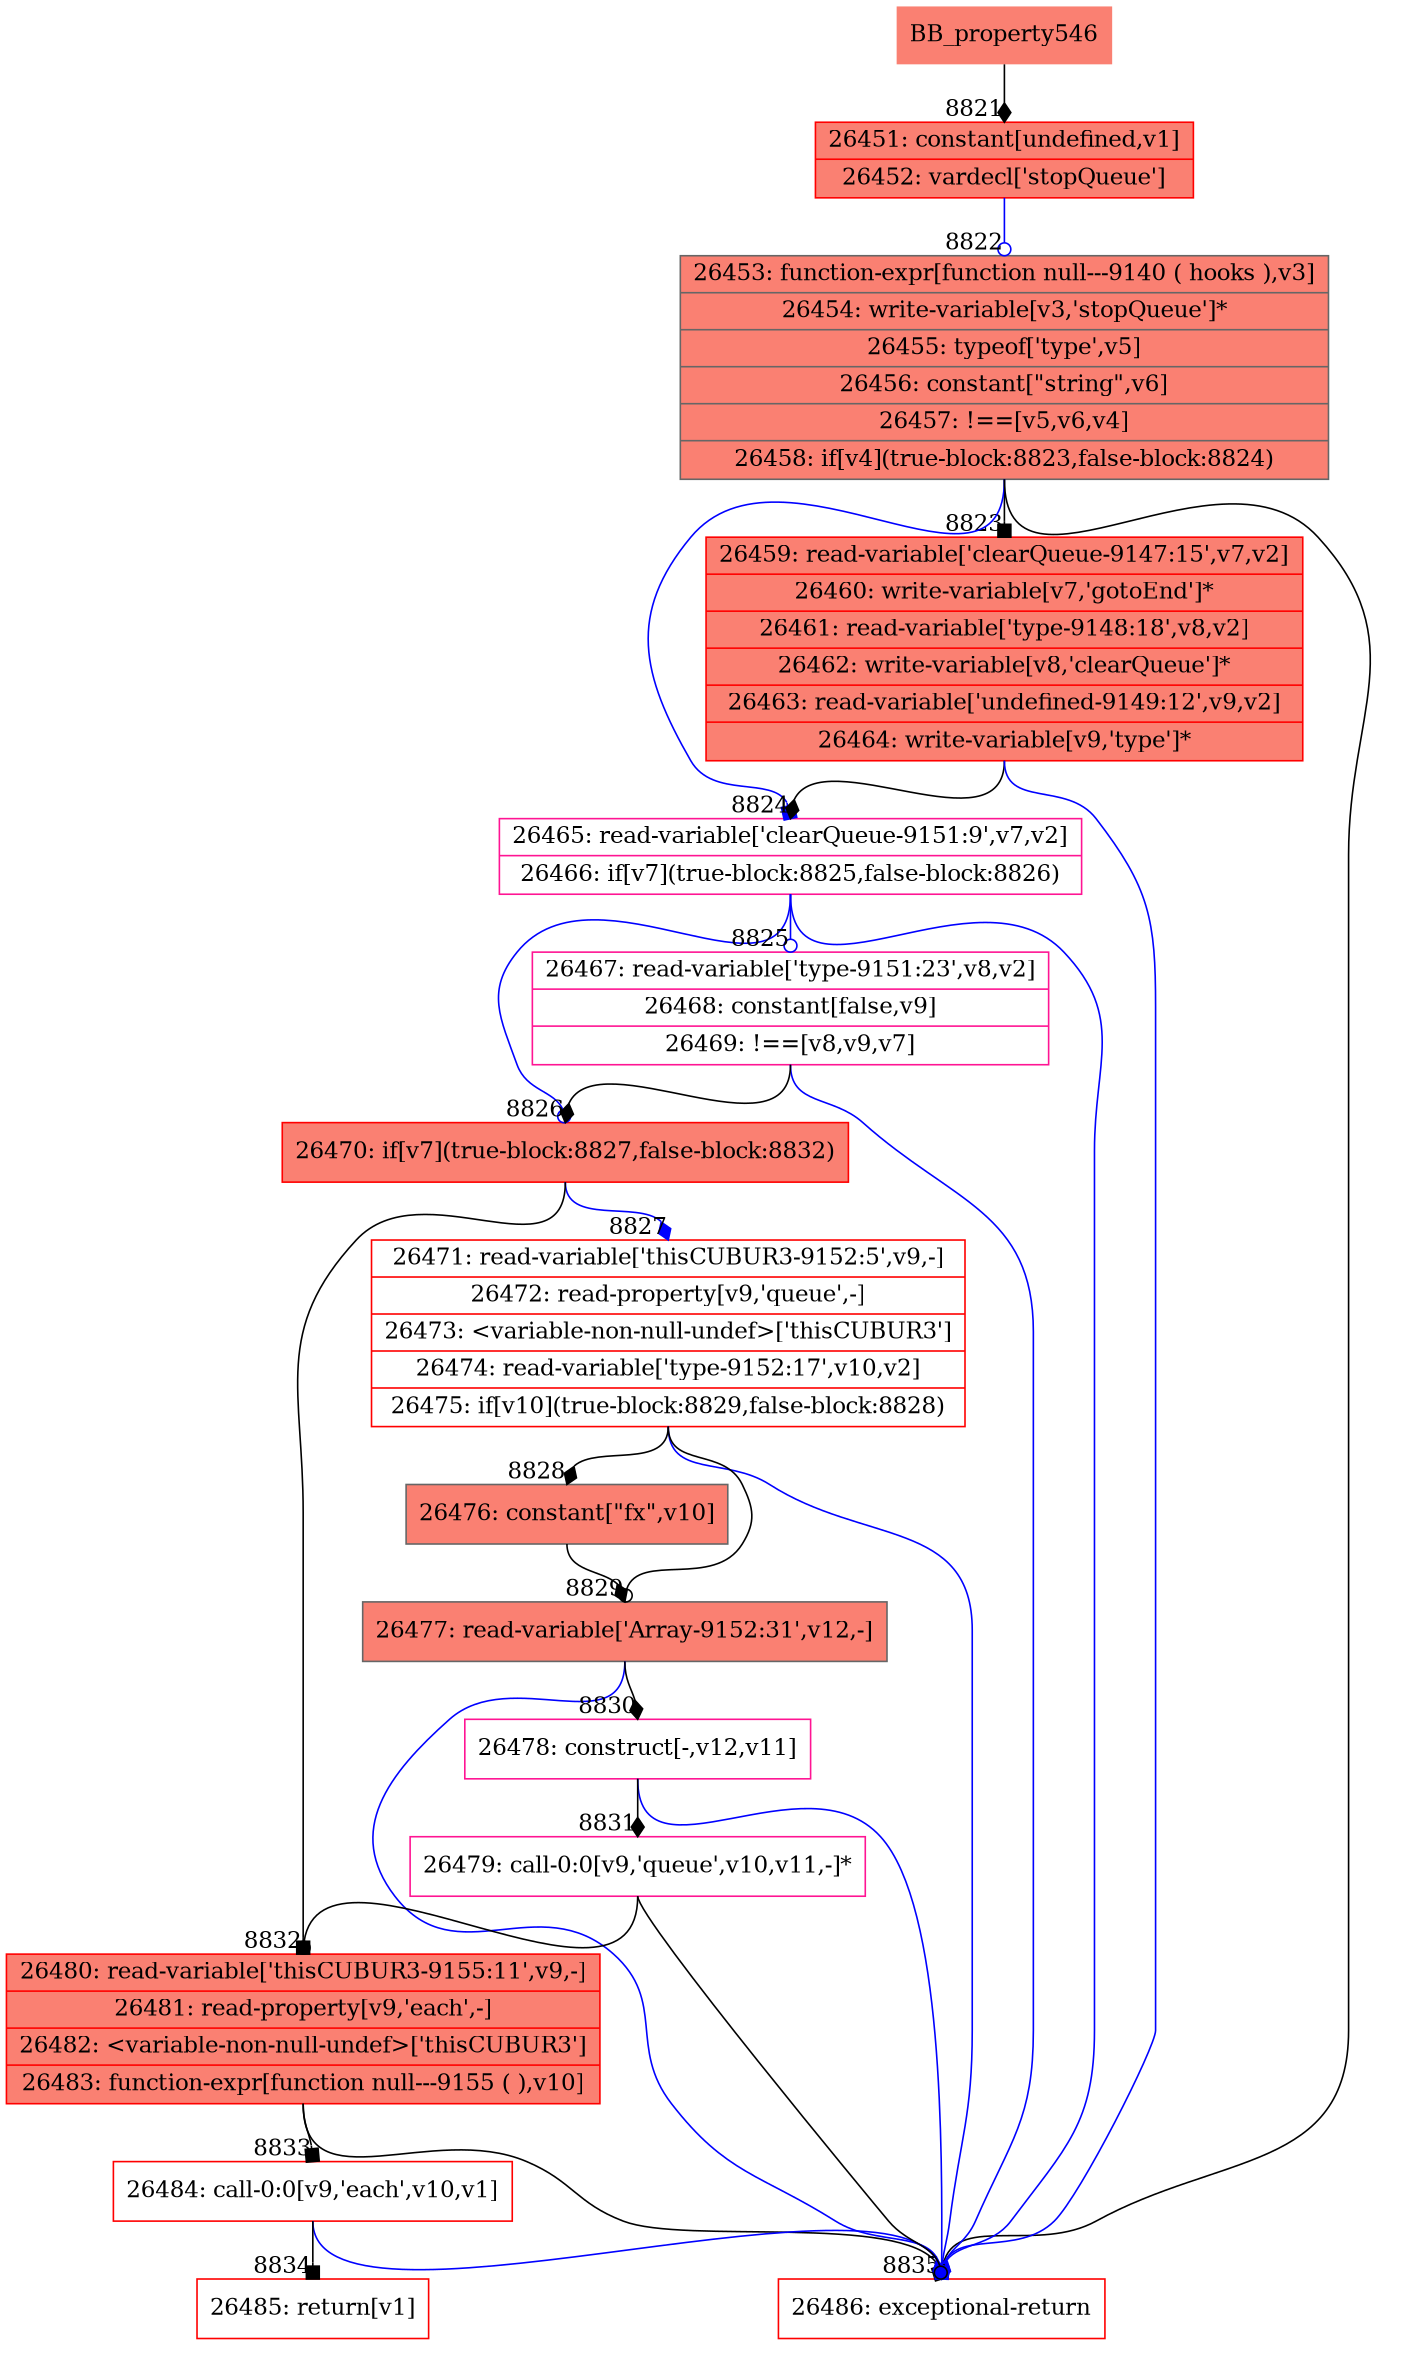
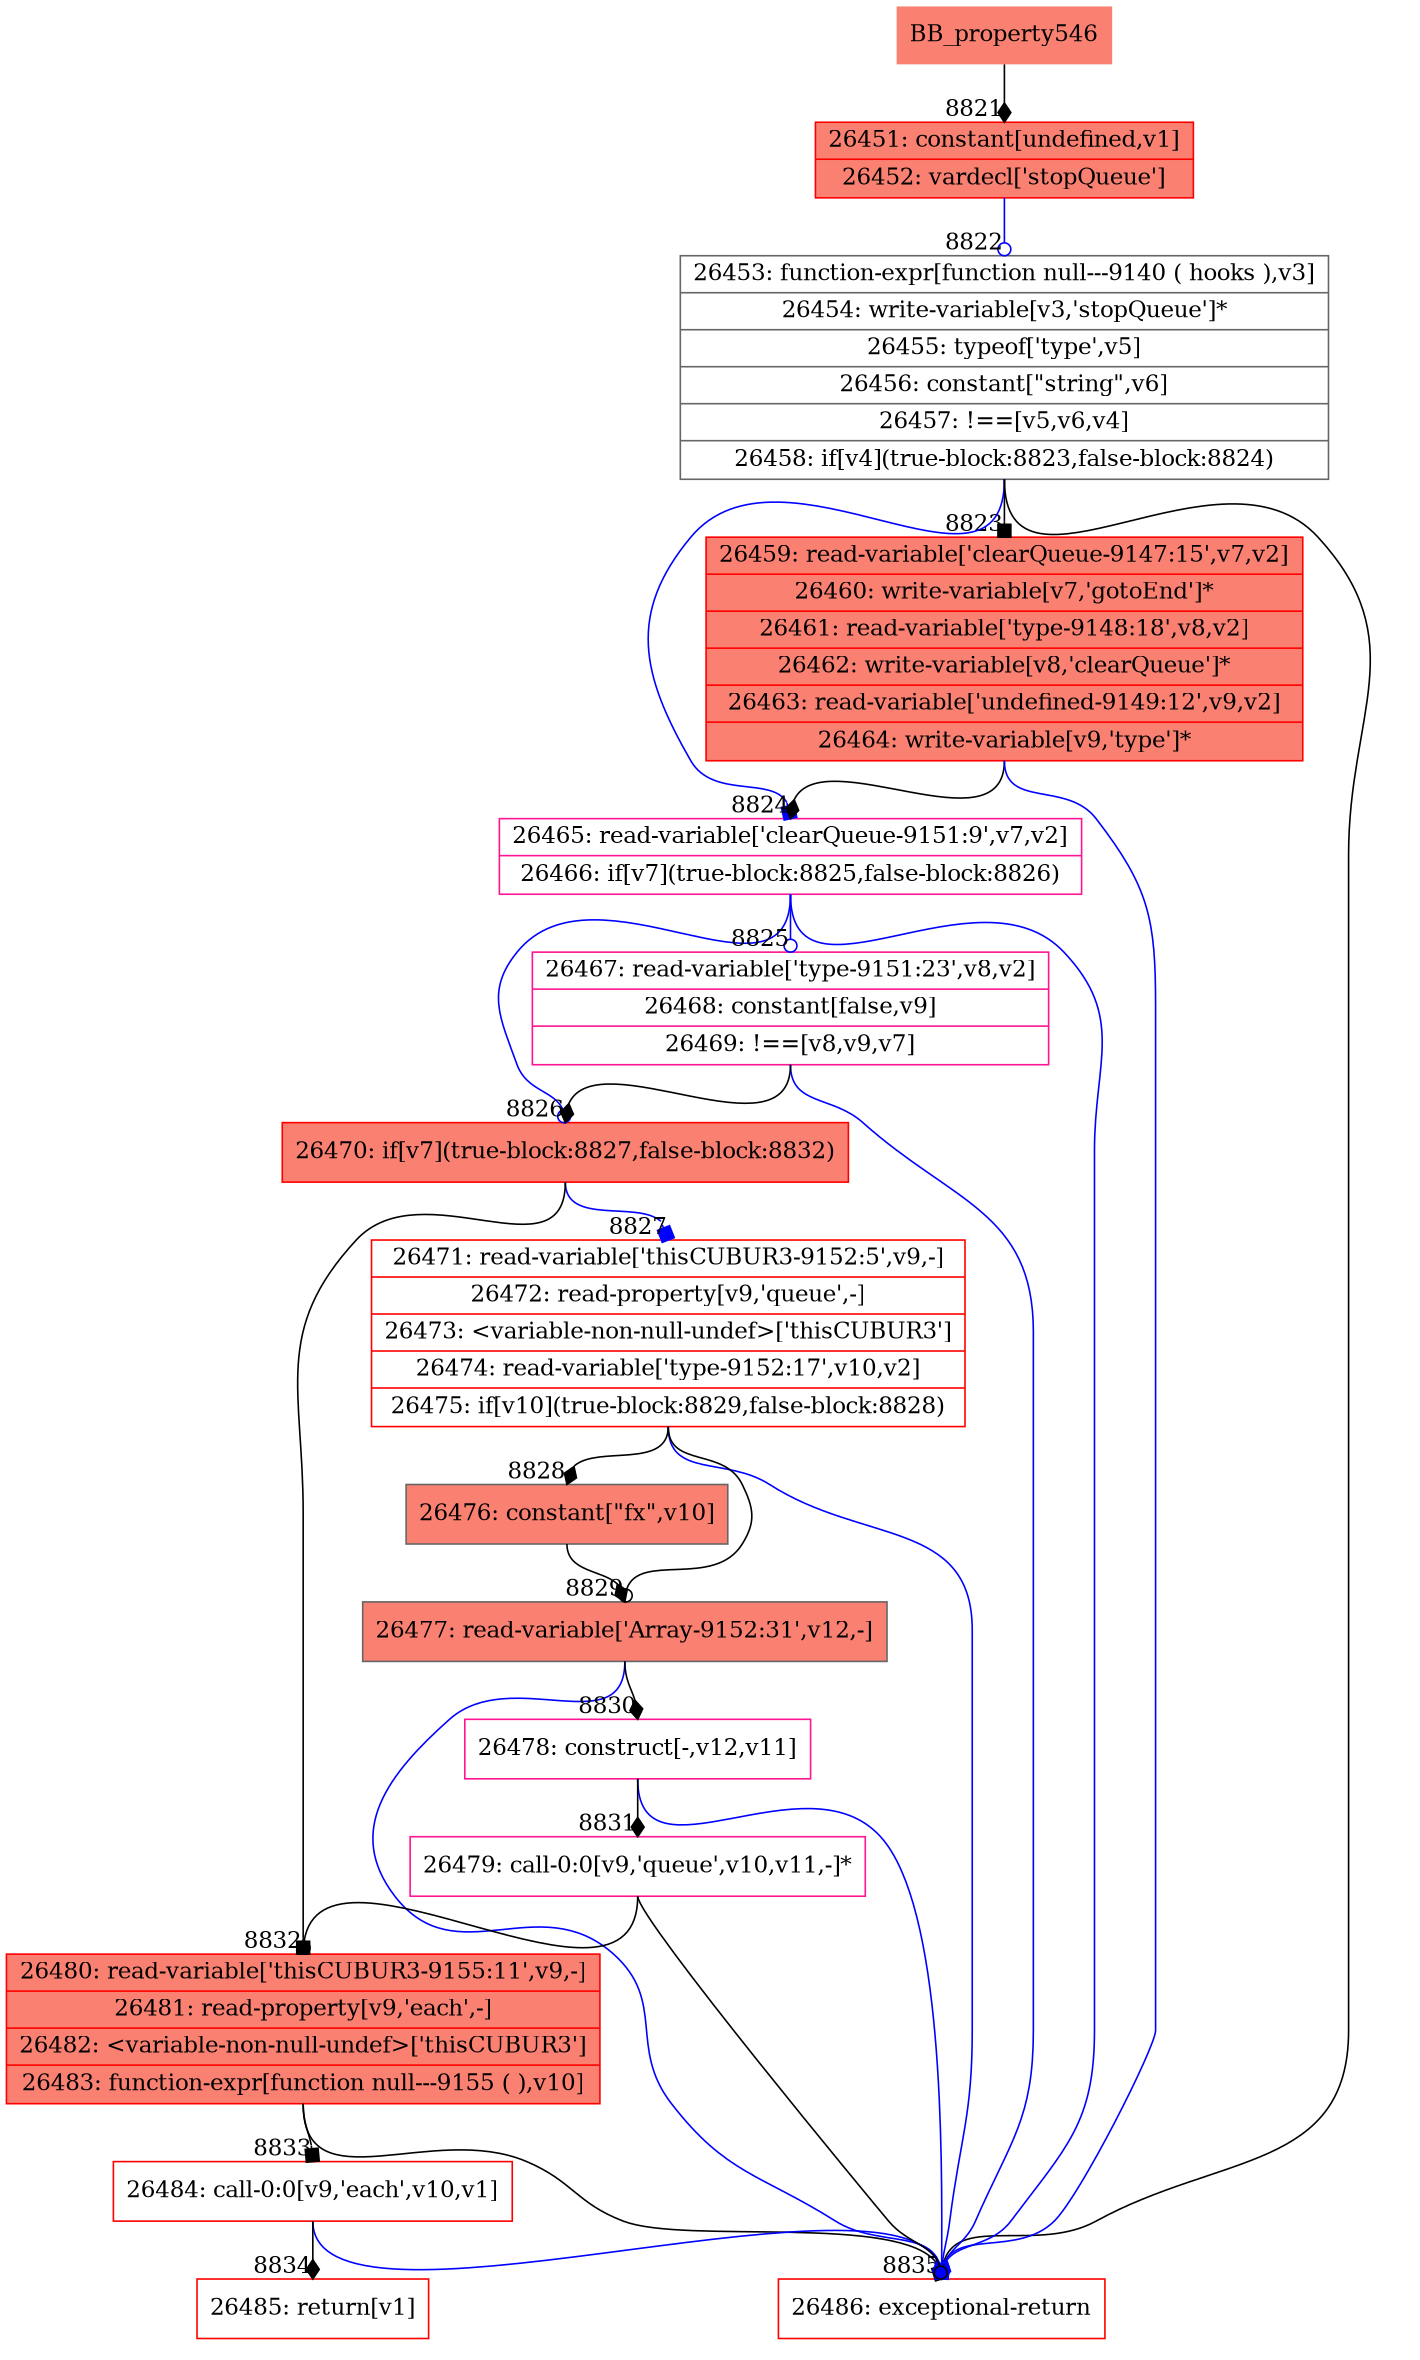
(1004, 368) -> (1004, 368)
(607, 1211) -> (607, 1211)
(313, 2242) -> (313, 2242)
